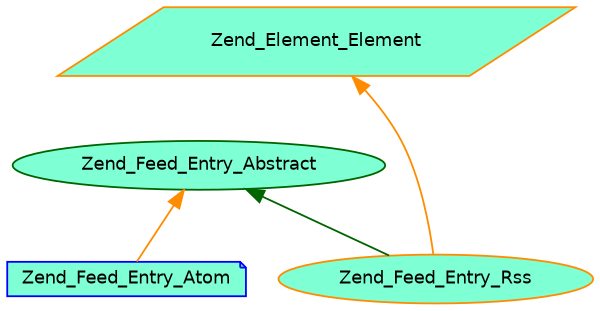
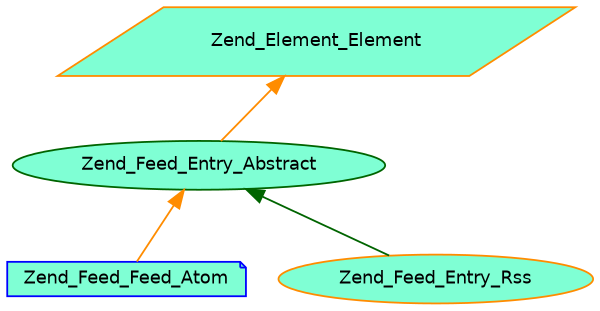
(413, 167) -> (246, 115)
(127, 279) -> (127, 279)
